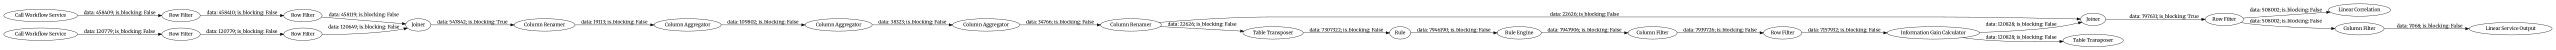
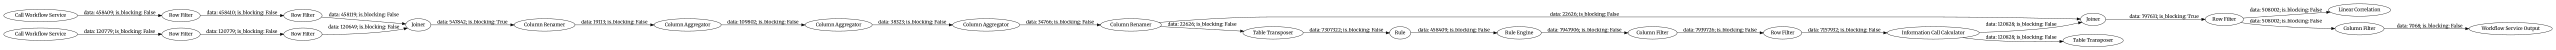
(2511, 29) -> (2511, 29)
(1454, 30) -> (1454, 30)
(1933, 33) -> (1933, 33)
